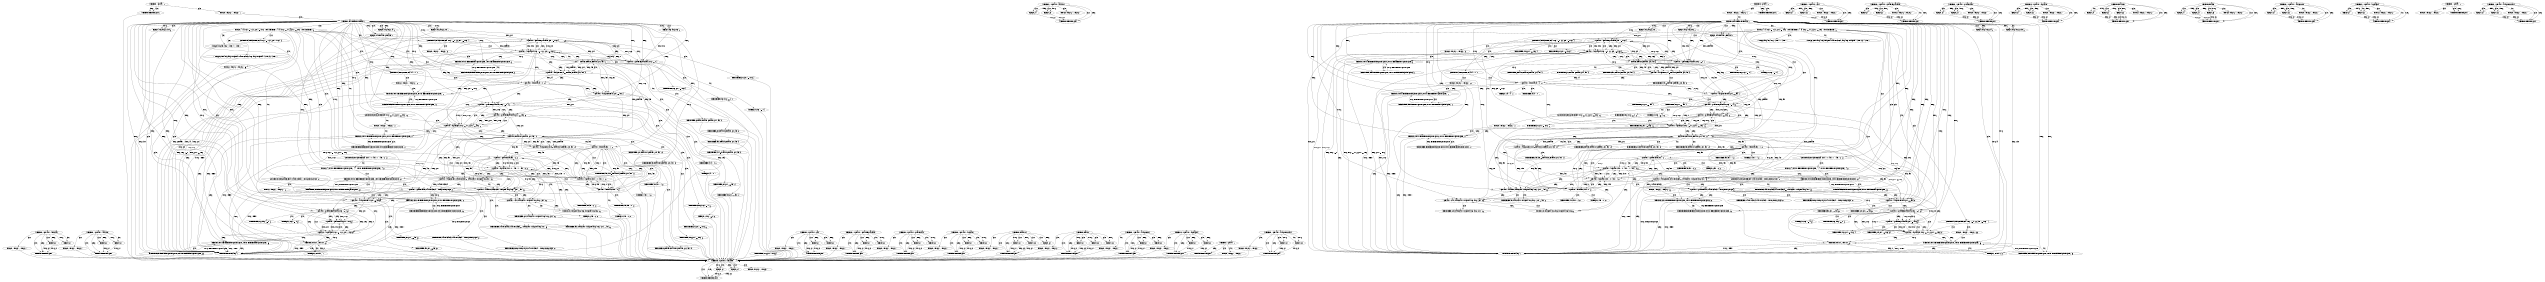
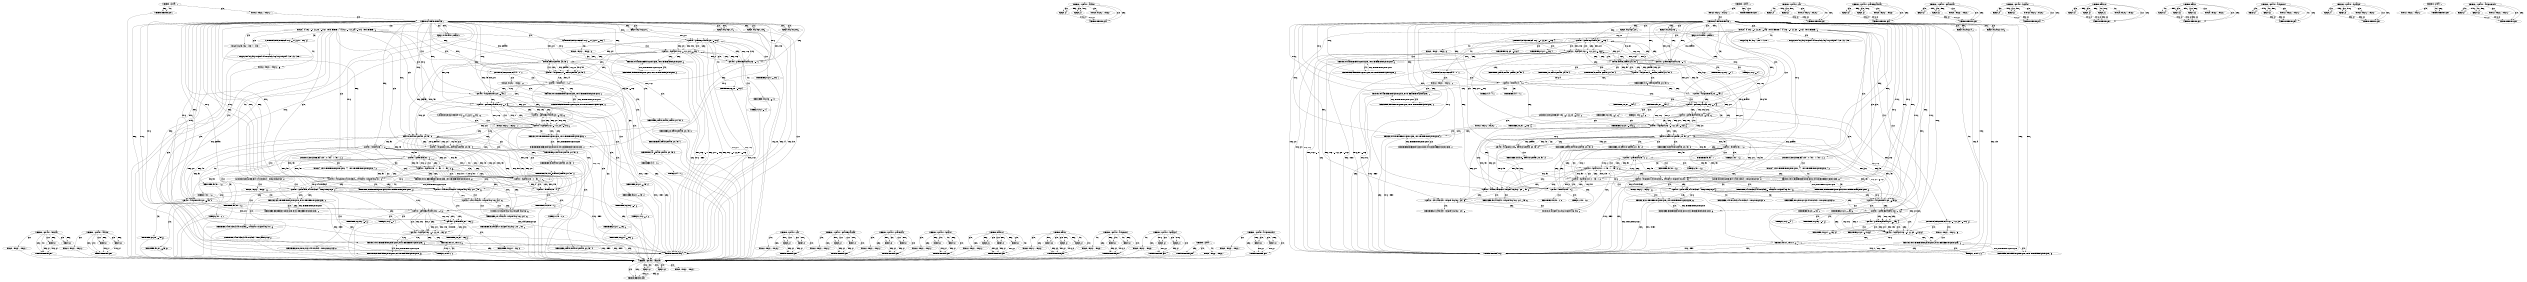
(341, 227) -> (453, 227)
none -> (482, 235)
none -> (457, 238)
